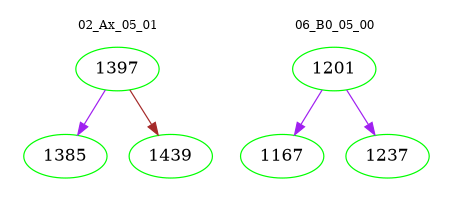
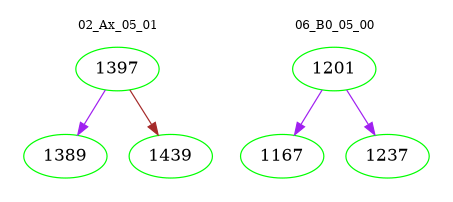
(65, 156) -> (65, 156)
